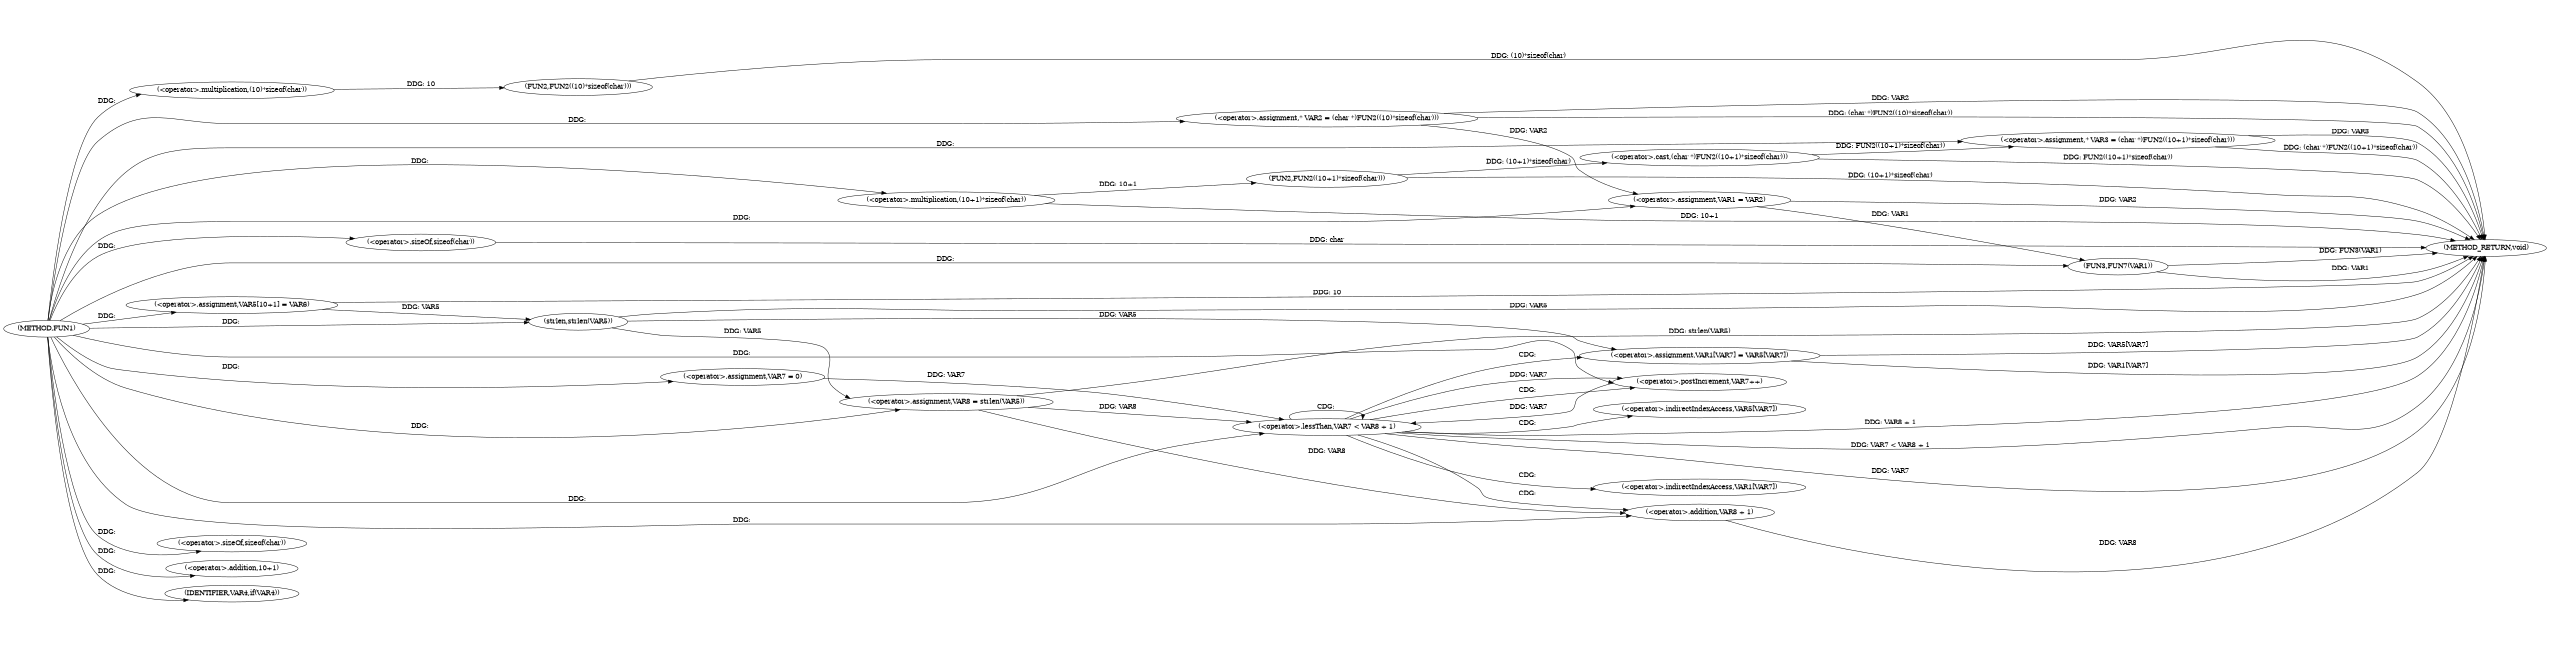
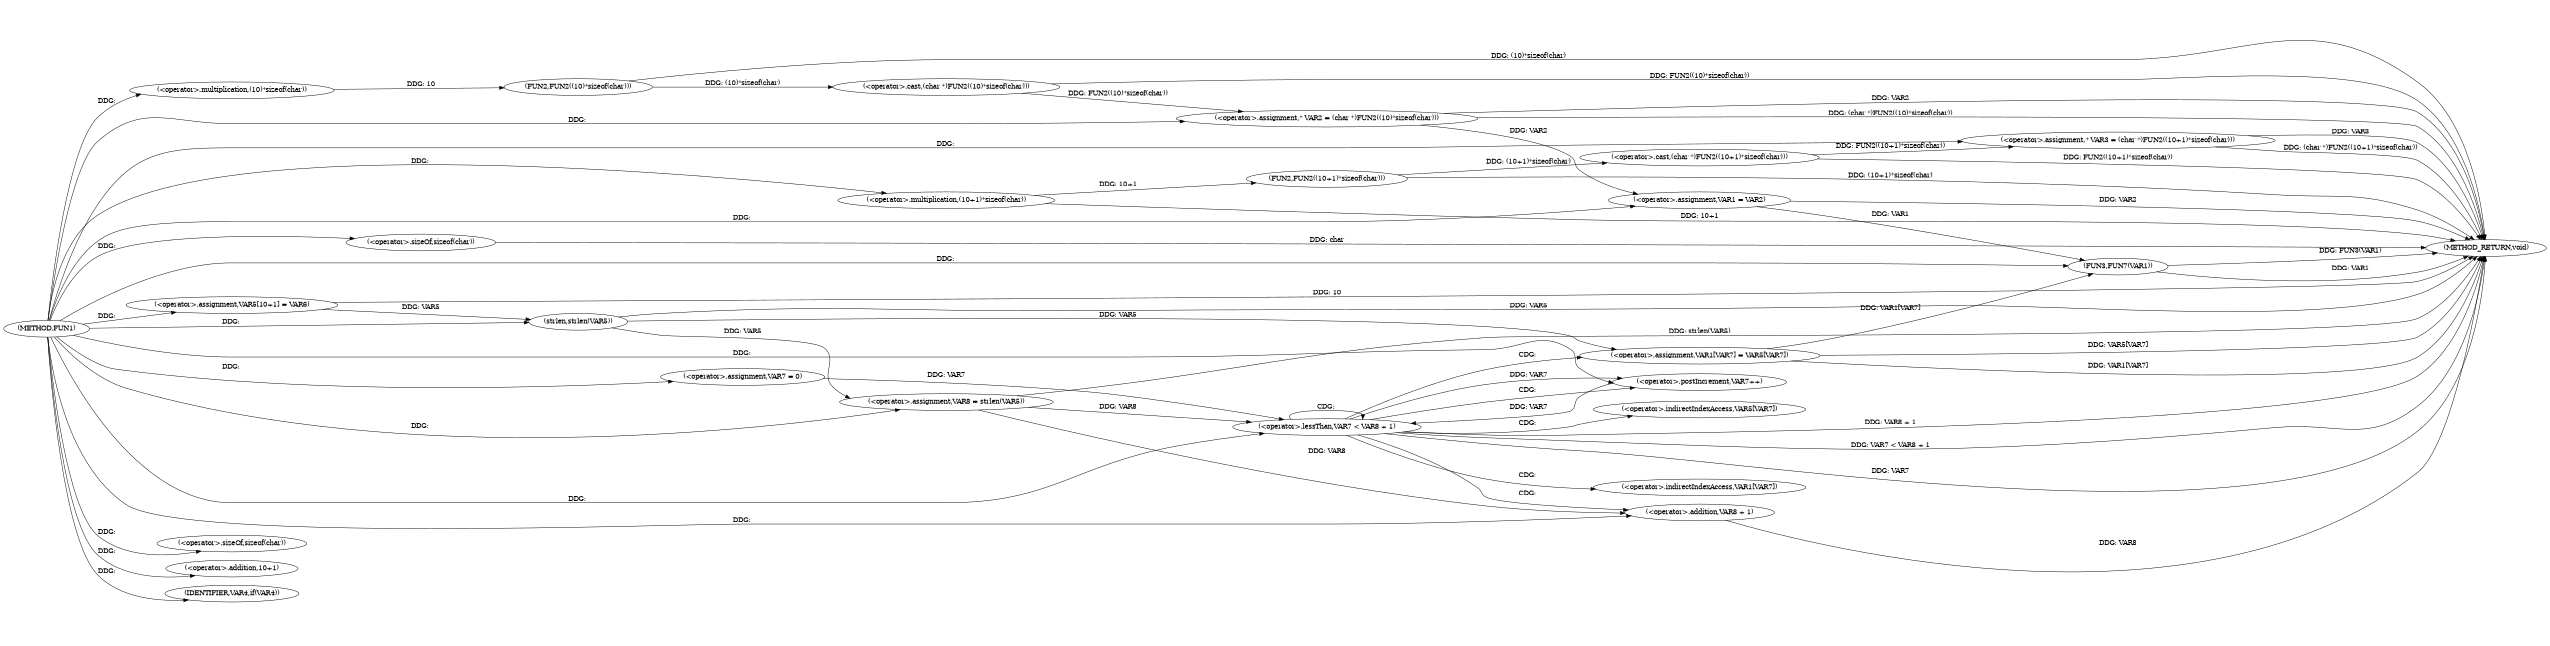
none -> (946, 87)
none -> (1929, 317)
